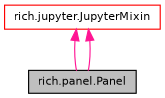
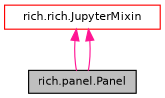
(82, 17) -> (82, 17)
